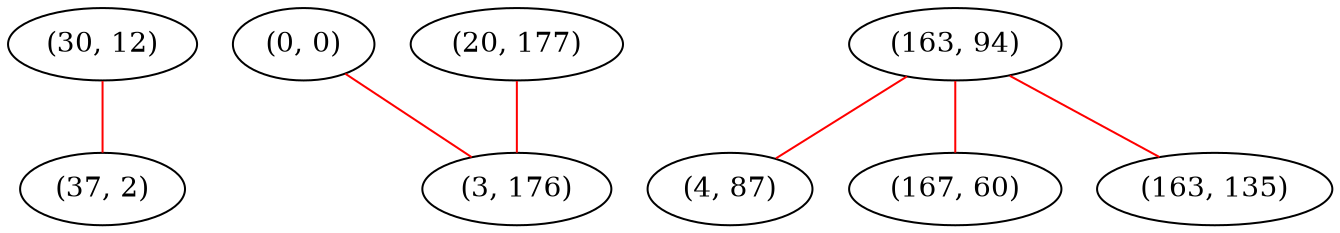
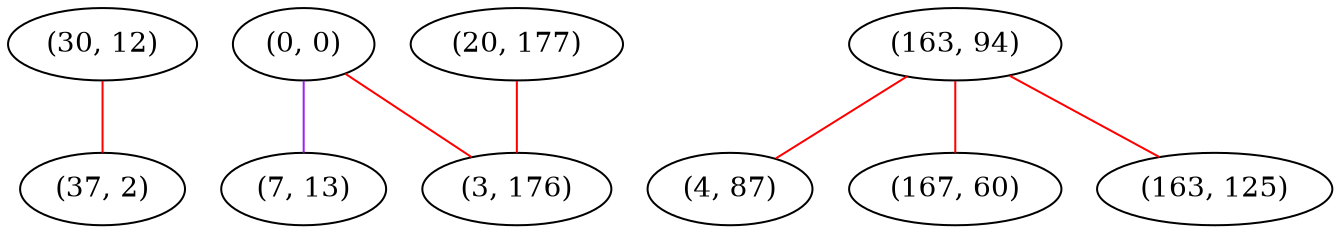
none -> (304, 189)
(1215, 189) -> (1215, 189)
